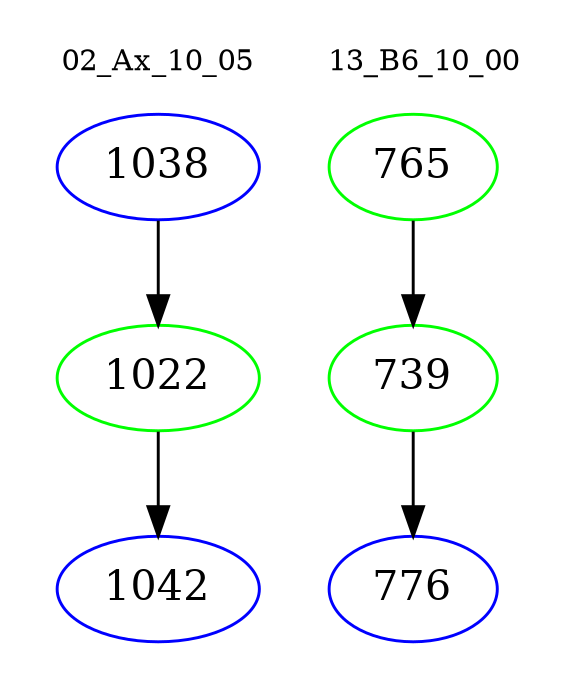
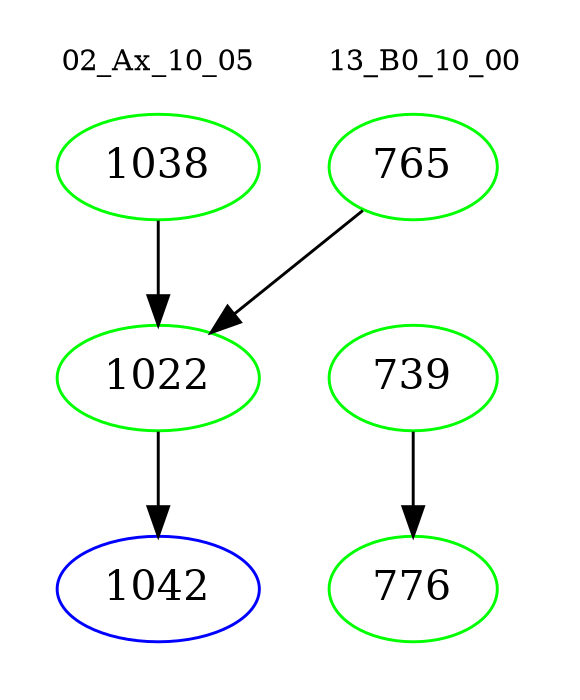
(425, 63) -> (425, 63)
(158, 167) -> (158, 167)
(413, 258) -> (324, 241)
(413, 589) -> (413, 589)
